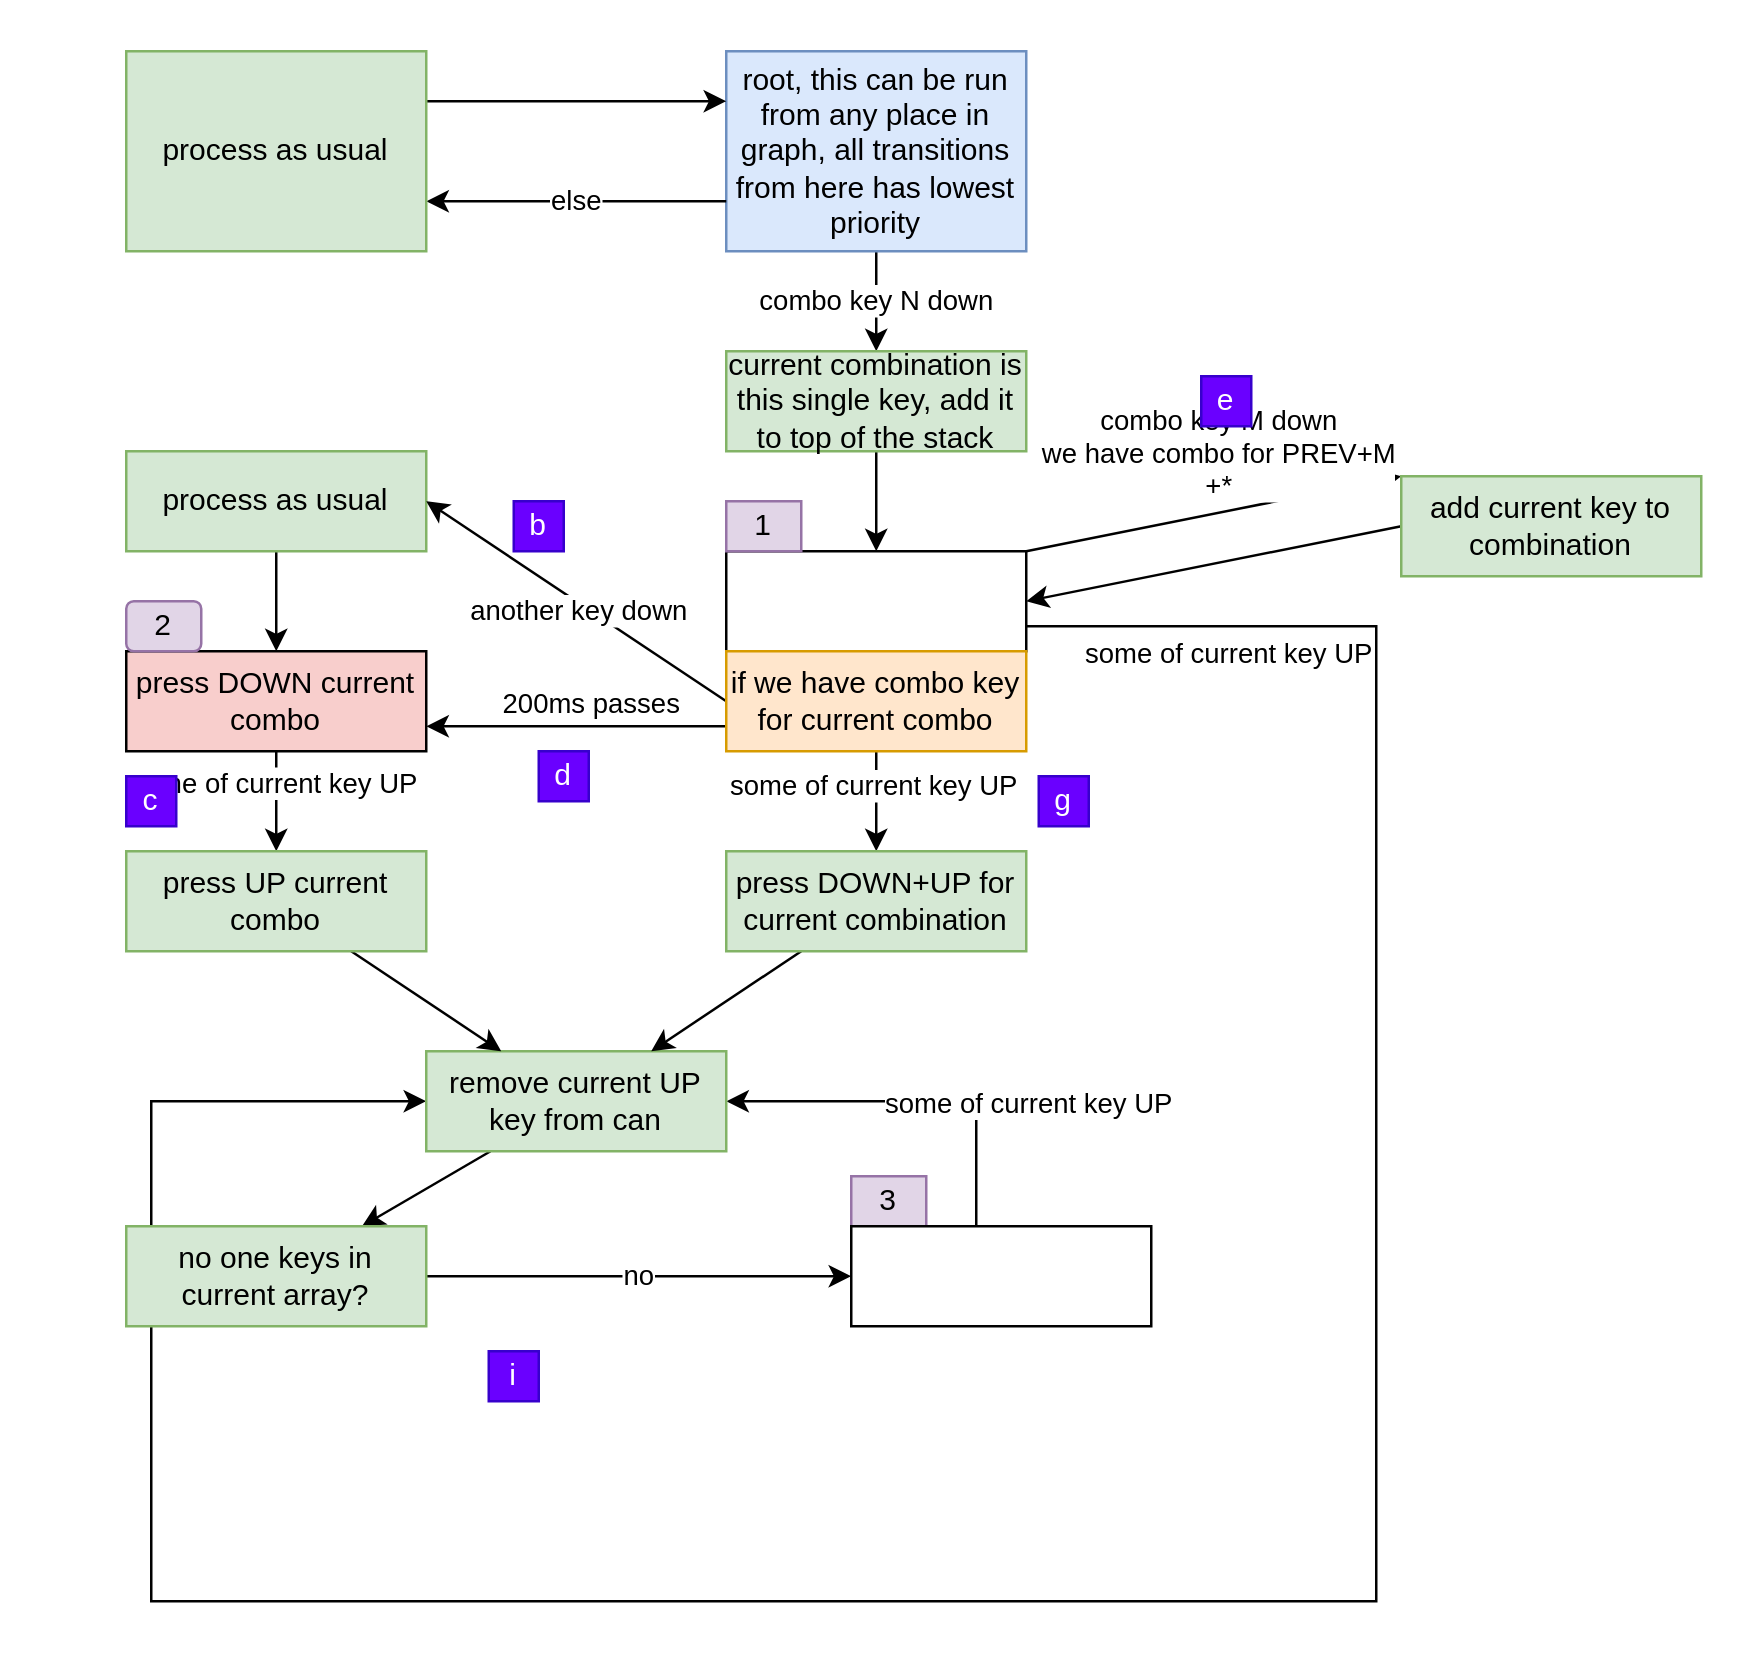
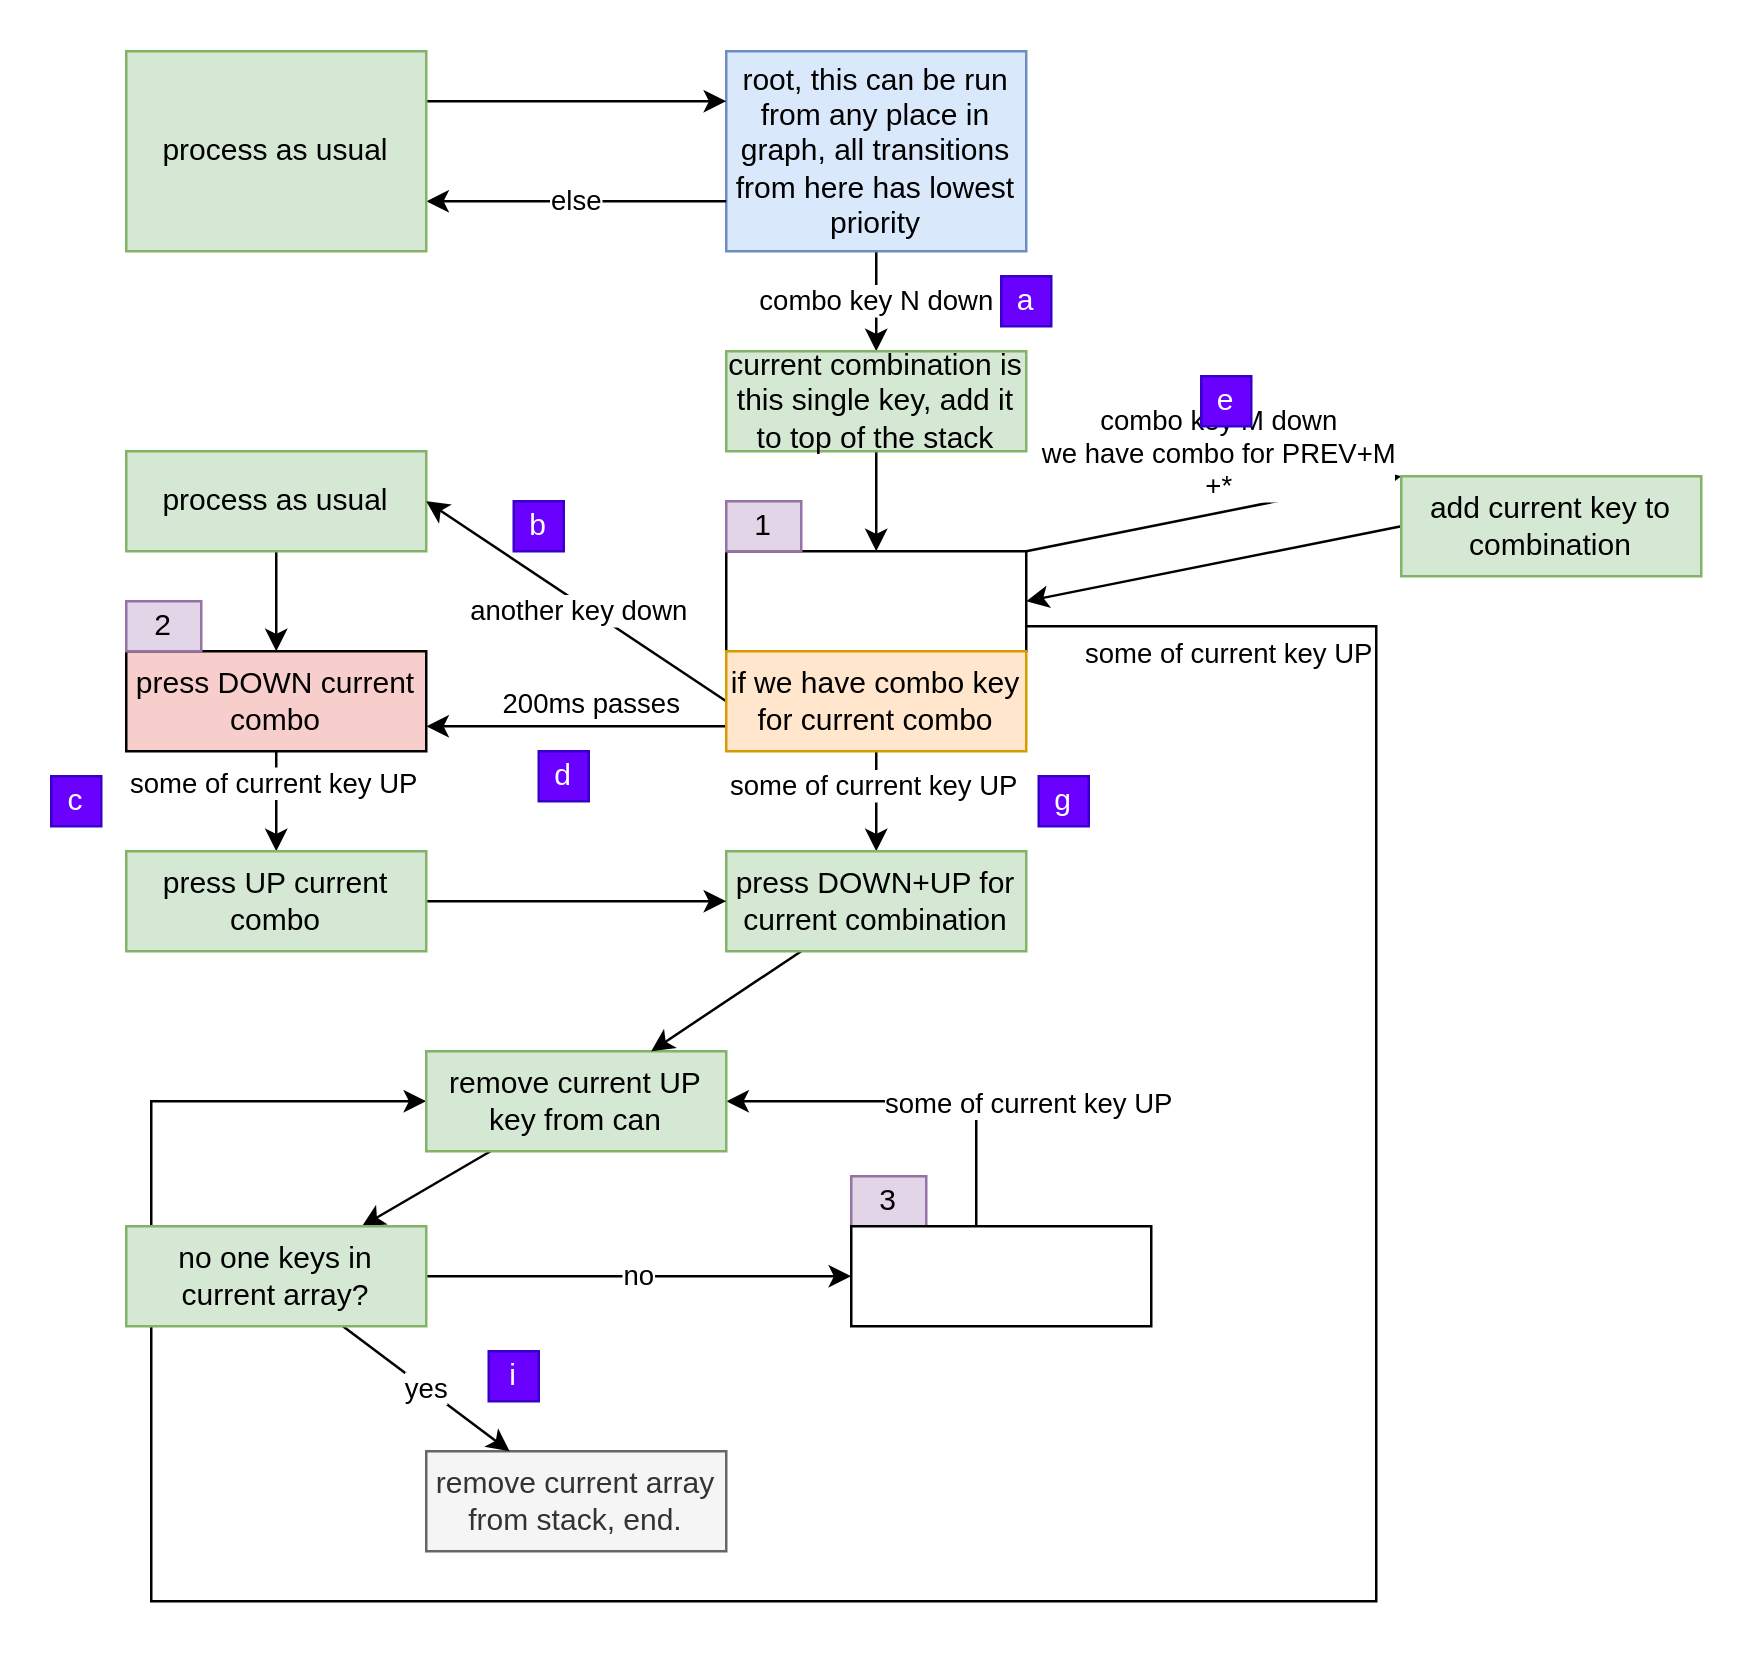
none -> (1026, 301)
(164, 626) -> (164, 626)
(151, 801) -> (76, 801)
(420, 997) -> (568, 901)
none -> (456, 1411)
none -> (576, 1501)
